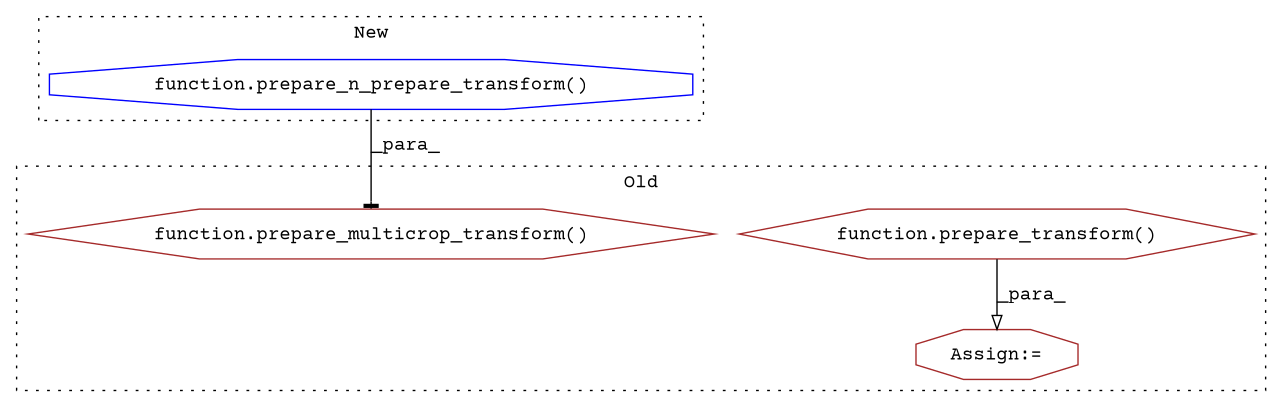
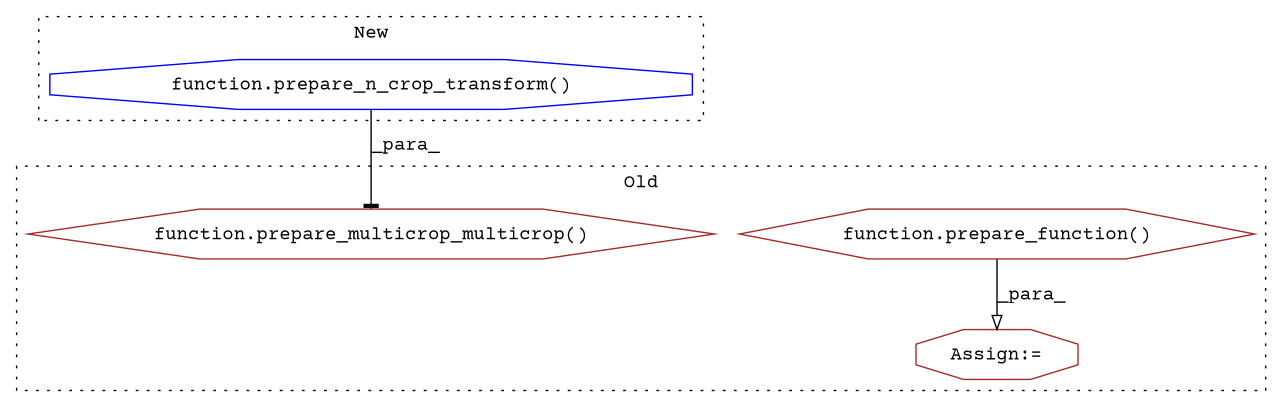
(371, 84) -> (371, 84)
(371, 234) -> (371, 234)
(997, 234) -> (997, 234)
